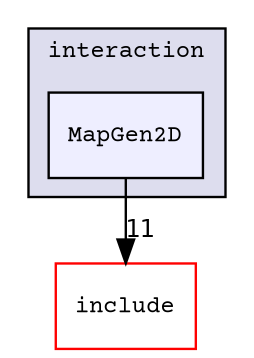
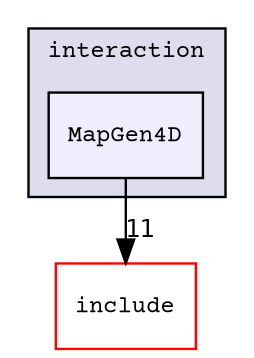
(126, 135) -> (126, 135)
